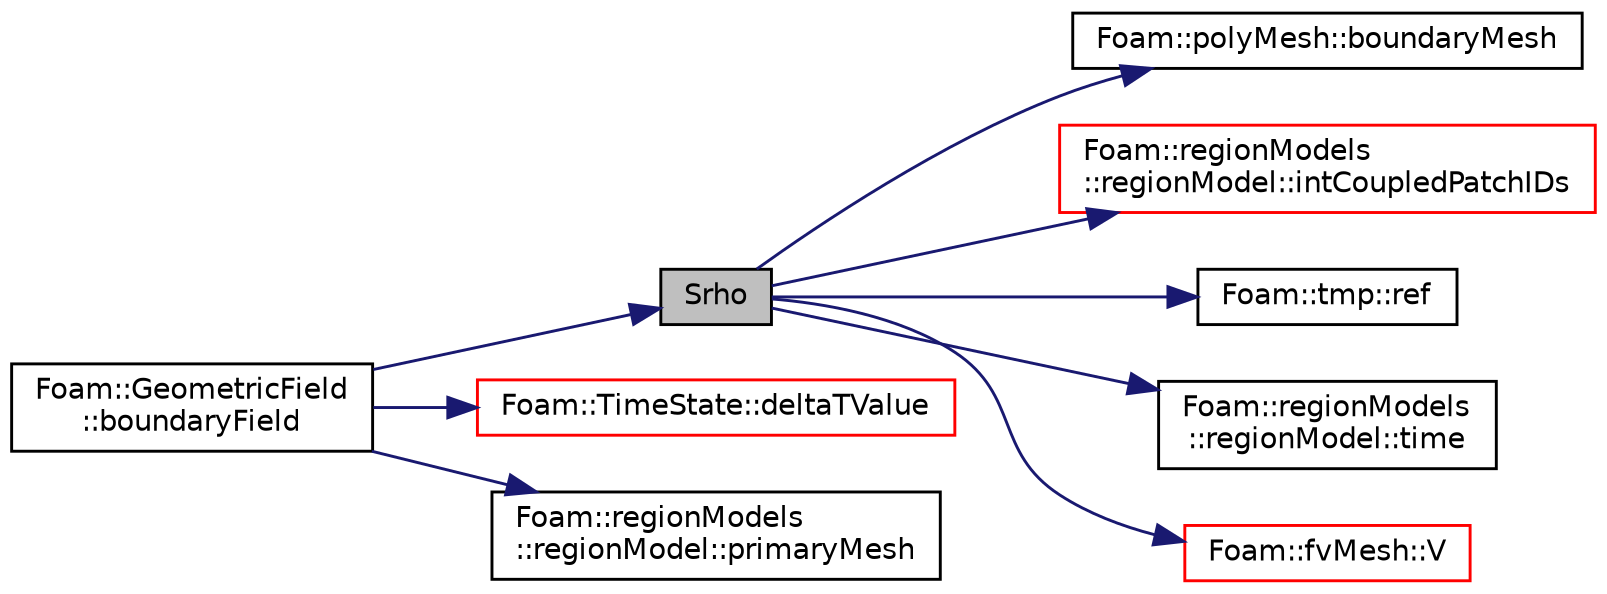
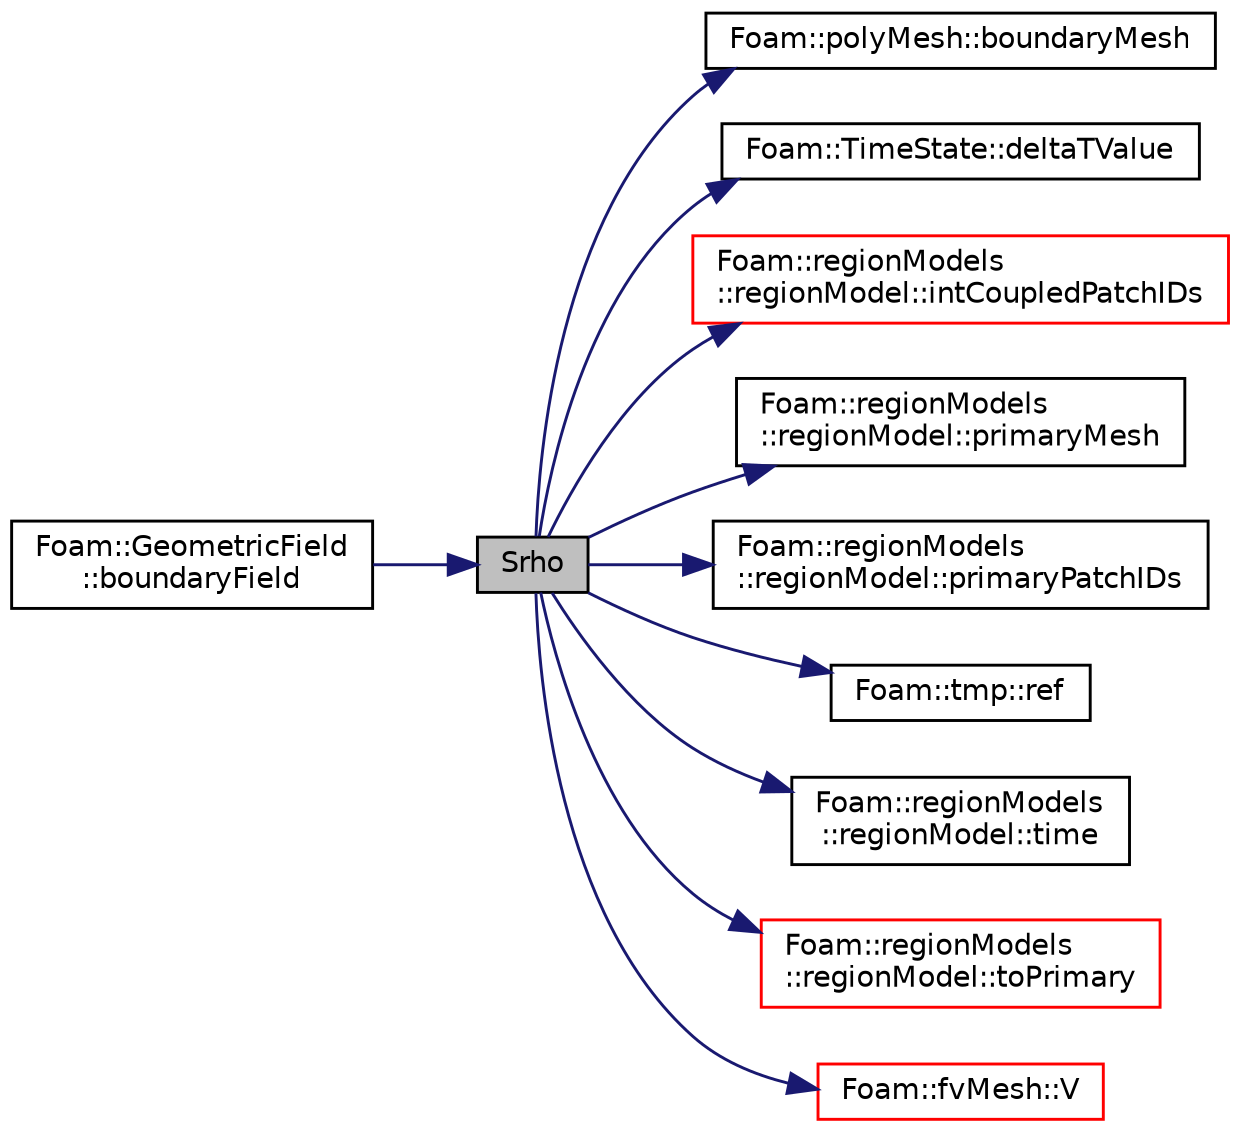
(410, 408) -> (593, 347)
(716, 408) -> (961, 151)
(440, 468) -> (666, 502)
none -> (961, 565)
none -> (961, 964)
